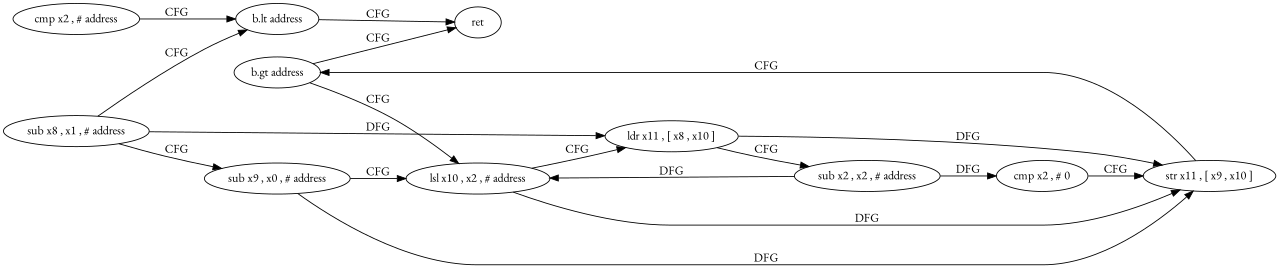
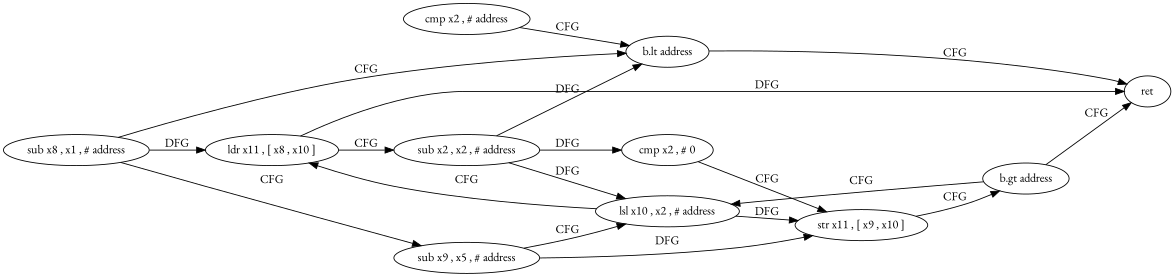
none -> (565, 102)
(947, 142) -> (704, 91)
(277, 179) -> (467, 258)
